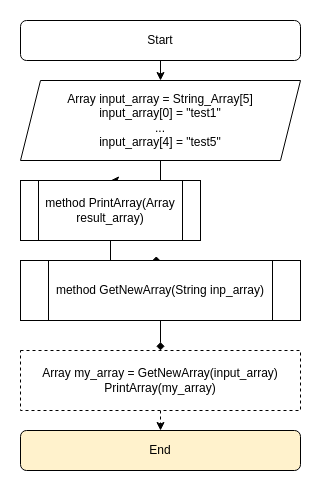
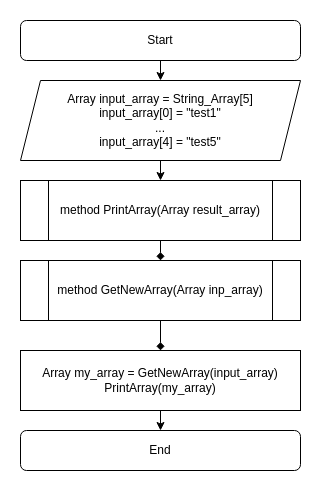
(111, 211) -> (161, 211)
(161, 291) -> (161, 291)
(161, 381) -> (161, 381)
(161, 417) -> (161, 417)
(161, 451) -> (161, 451)
